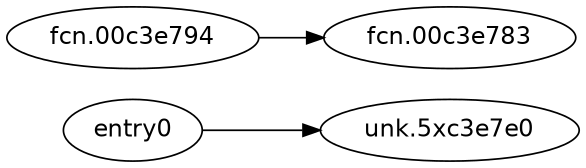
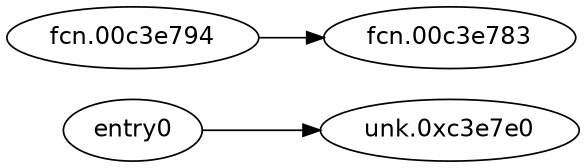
(450, 130) -> (450, 130)
